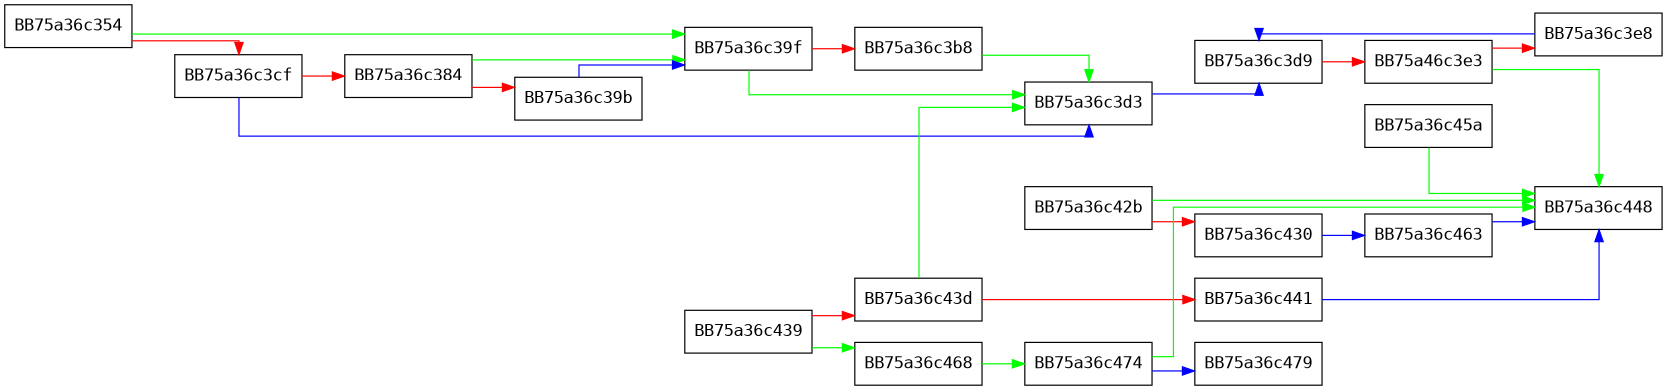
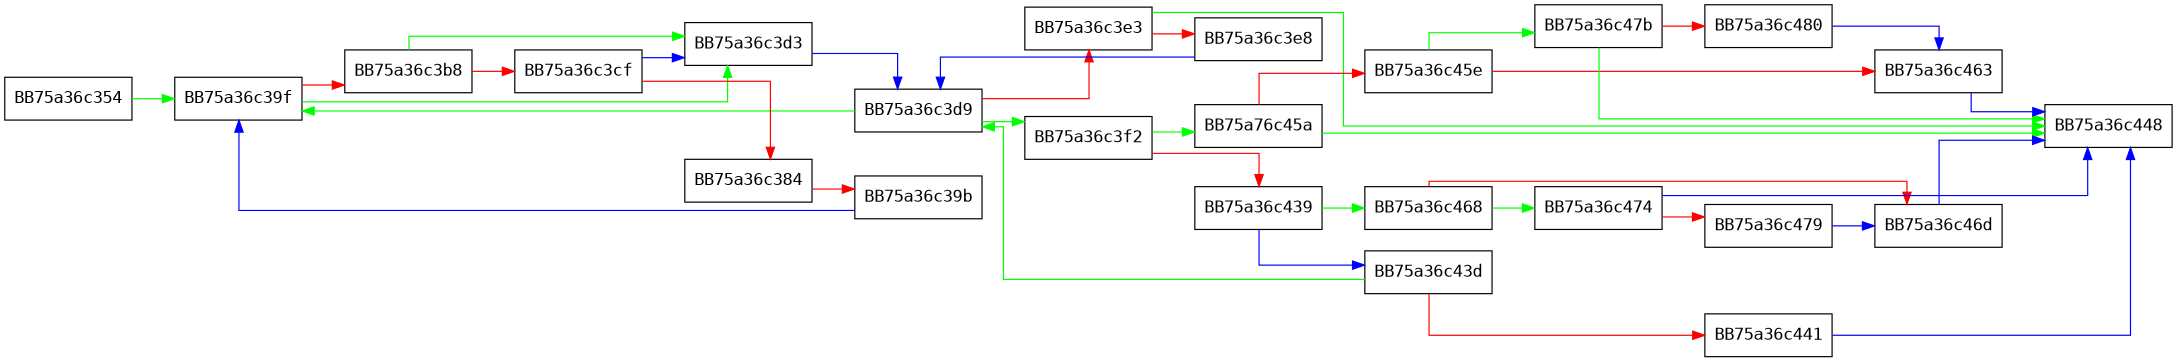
(186, 41) -> (487, 71)
(573, 60) -> (584, 111)
(1428, 62) -> (1088, 29)
none -> (1428, 71)
(1428, 126) -> (1258, 126)
none -> (1088, 138)
(919, 146) -> (1103, 279)
(1088, 208) -> (1598, 26)
(1173, 209) -> (1893, 196)
none -> (1938, 226)
(1258, 235) -> (1768, 26)
(827, 316) -> (1288, 265)
(1167, 371) -> (1677, 217)
